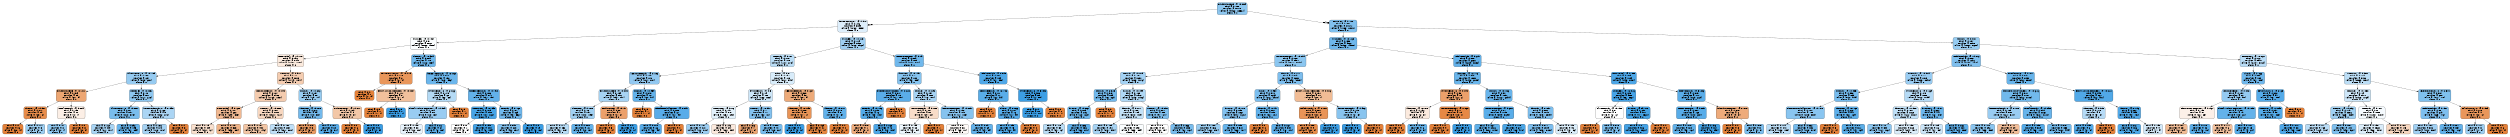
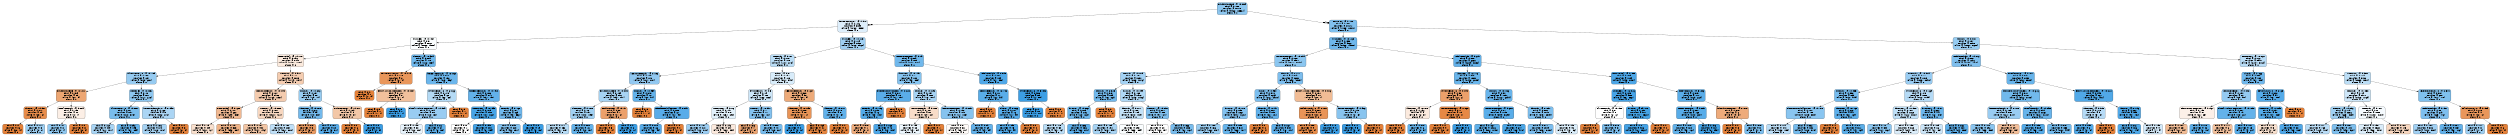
(958, 129) -> (958, 129)
none -> (2267, 129)
